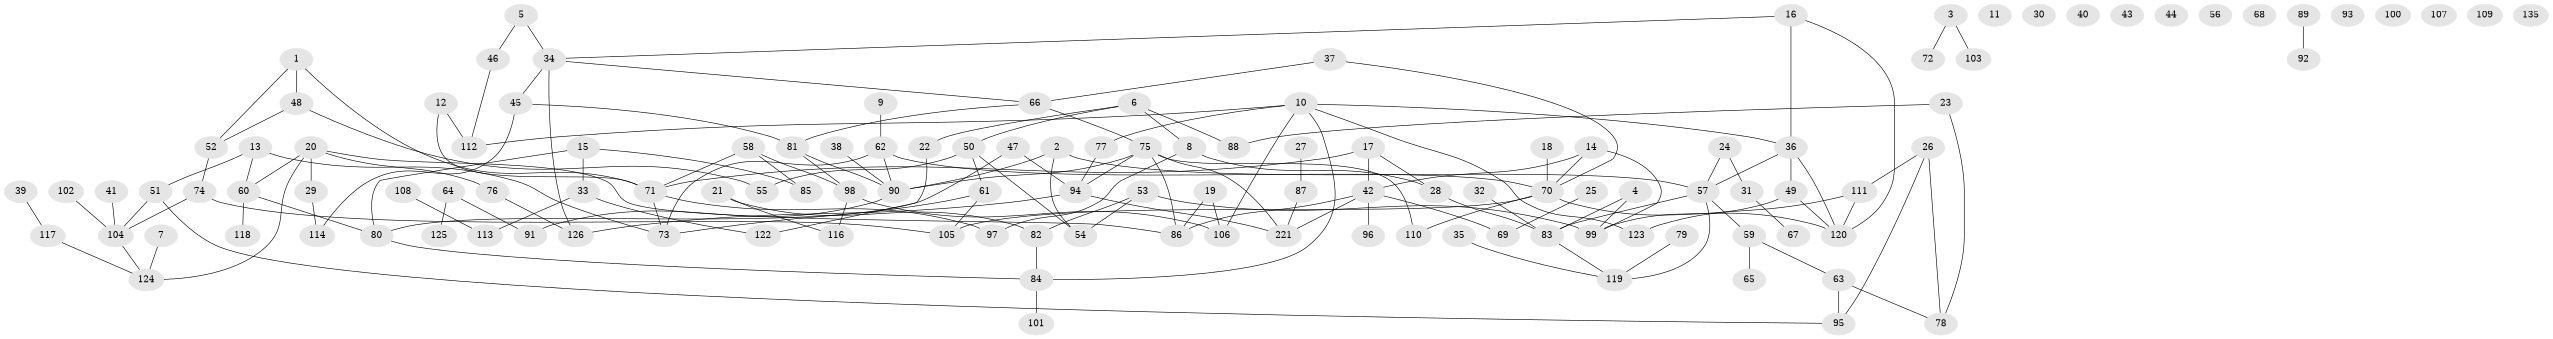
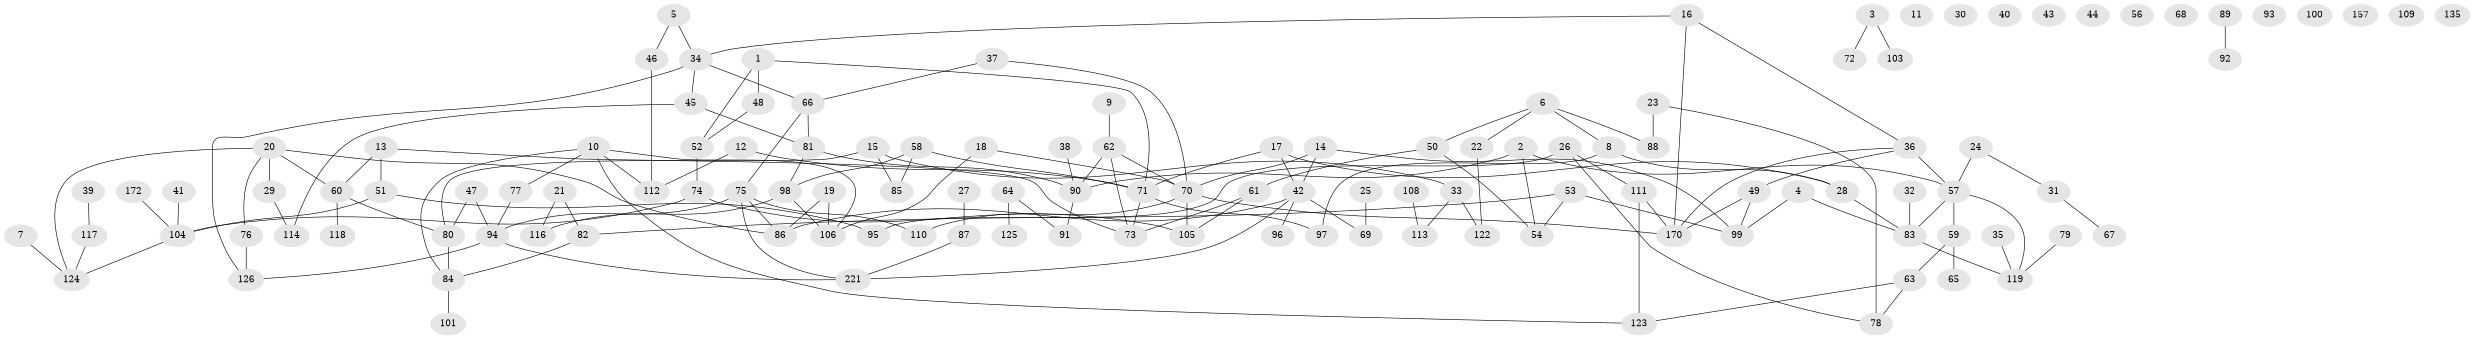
(2439, 15) -> (2361, 15)
(1536, 114) -> none
(1011, 176) -> none
(66, 192) -> (134, 192)
(762, 192) -> none
none -> (914, 206)
(1839, 236) -> (1674, 236)
(1839, 302) -> (1787, 300)
